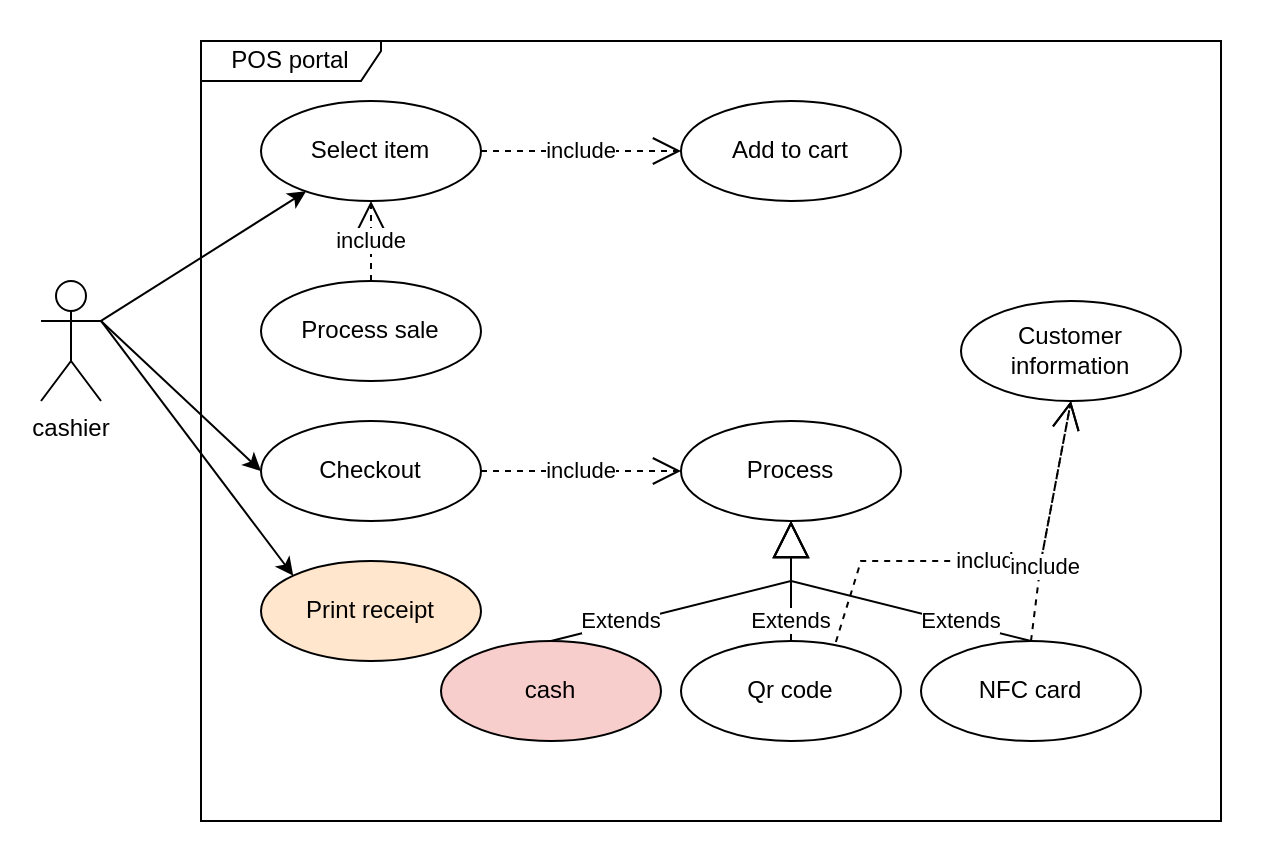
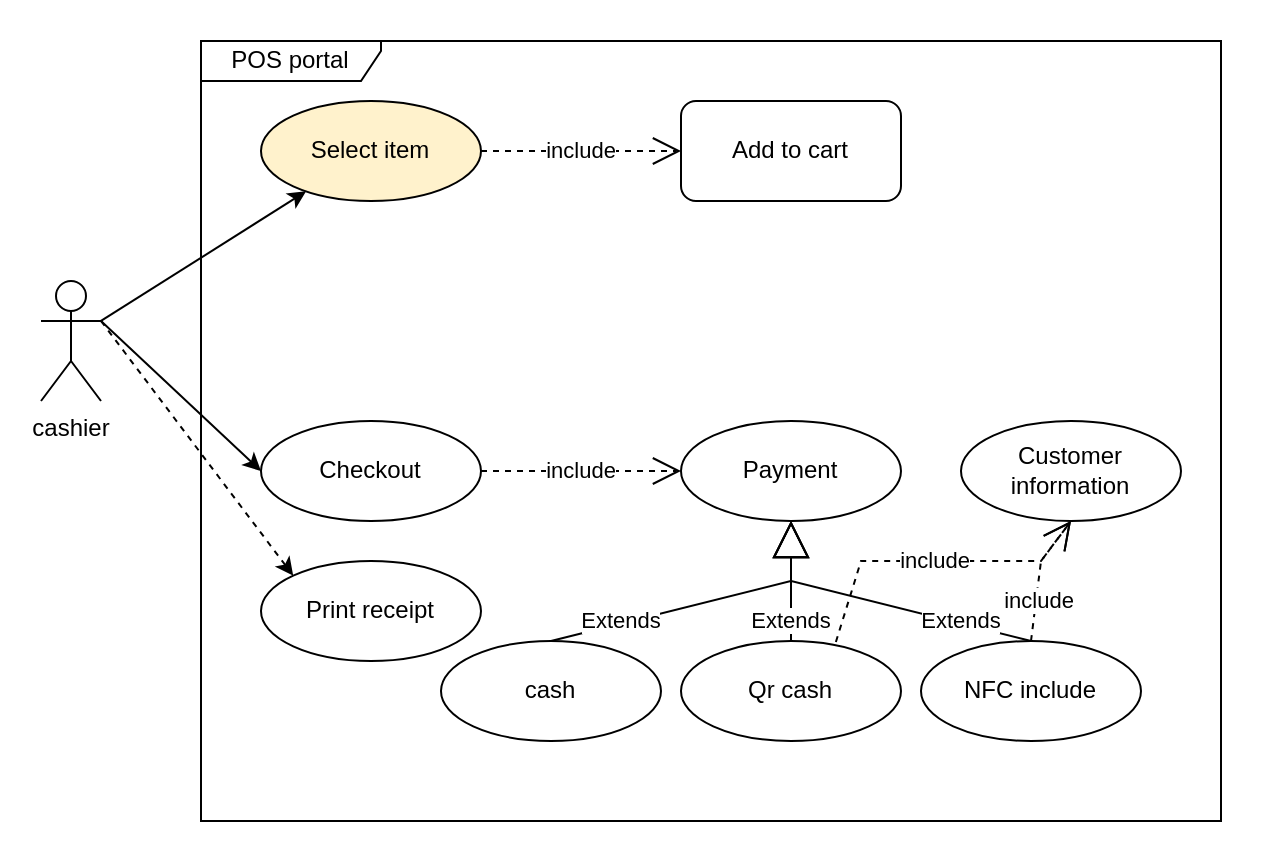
(371, 151) -> (371, 151)
(791, 151) -> (791, 151)
(371, 244) -> none
(371, 331) -> none
(1071, 351) -> (1071, 471)
(152, 389) -> (152, 389)
(791, 471) -> (791, 471)
(371, 611) -> (371, 611)
(551, 691) -> (551, 691)
(791, 691) -> (791, 691)
(1031, 691) -> (1031, 691)
